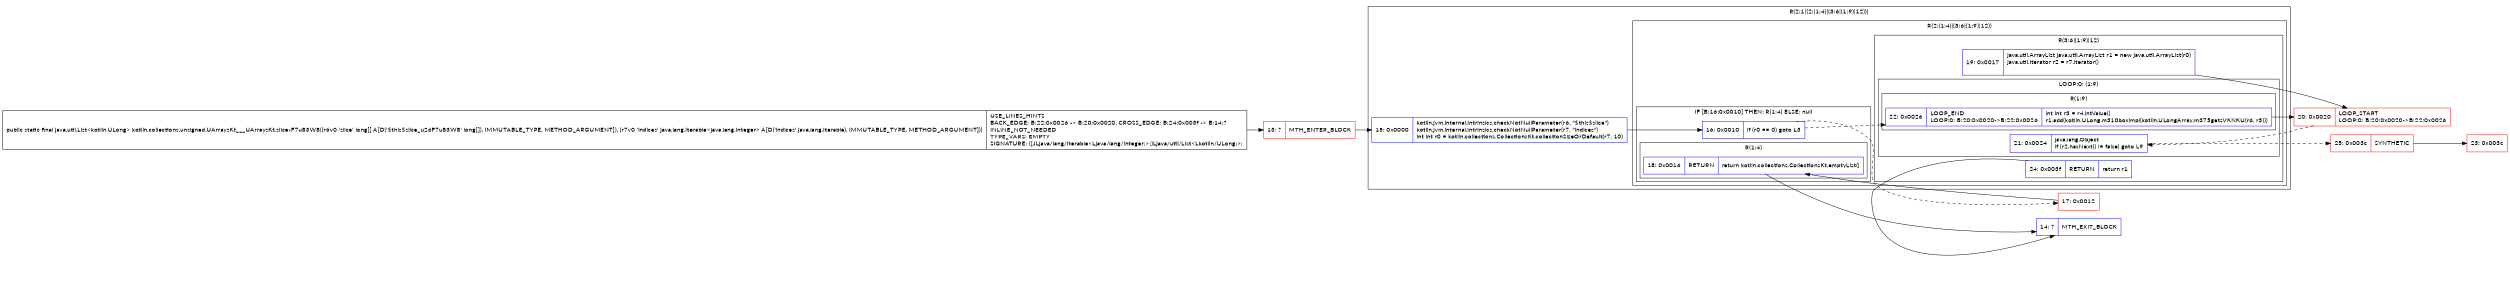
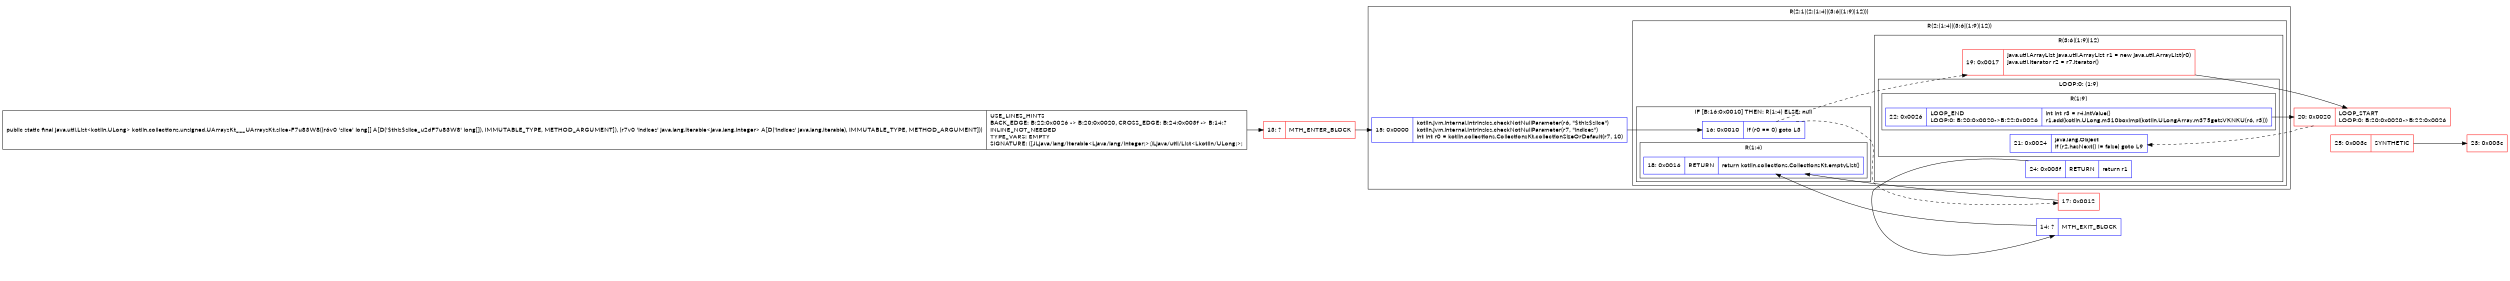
(2079, 62) -> (2079, 62)
(1837, 127) -> (1868, 93)
(2237, 143) -> none
(1894, 223) -> (1905, 216)
